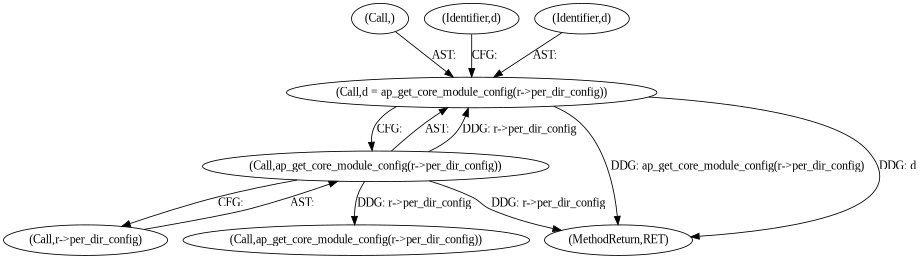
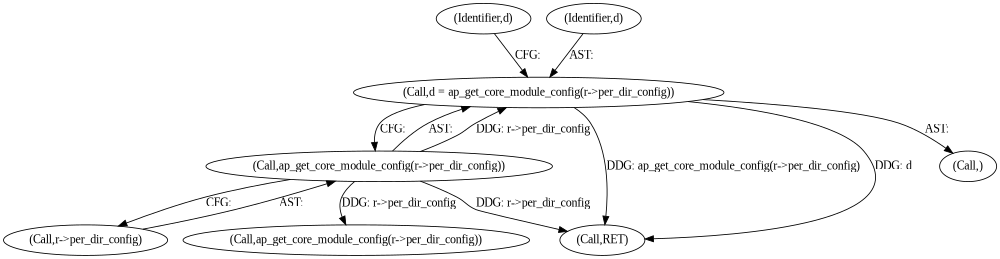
(421, 52) -> (828, 110)
(619, 240) -> (602, 240)
